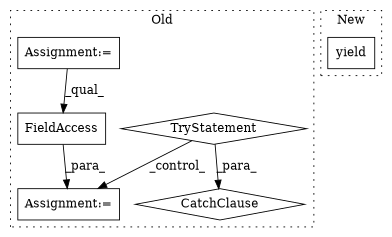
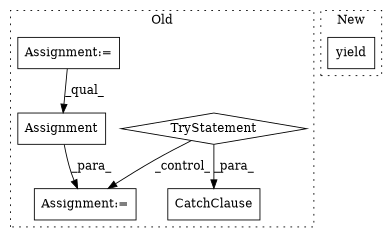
(62, 129) -> (62, 129)
(220, 204) -> (214, 204)
